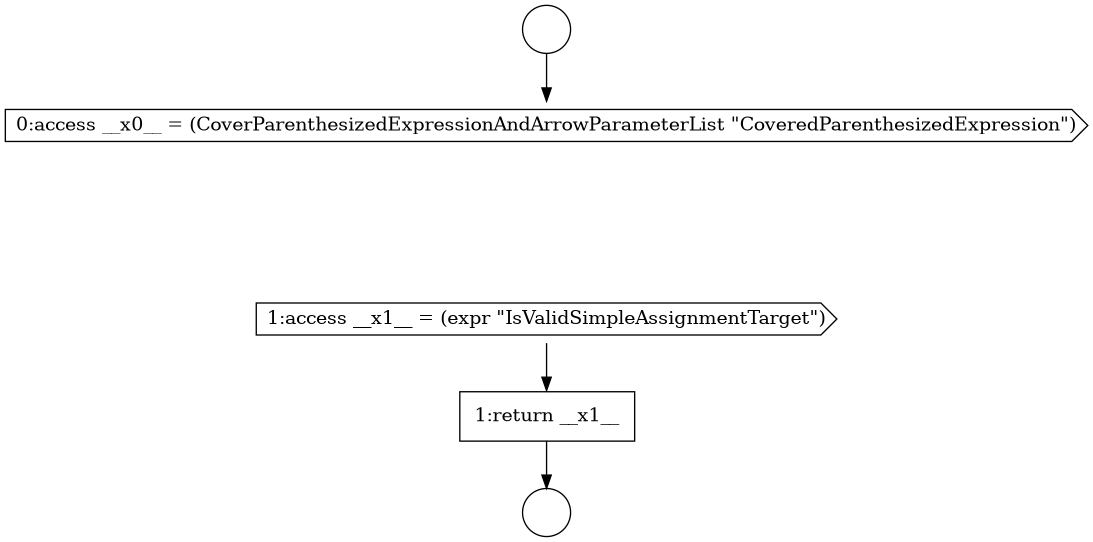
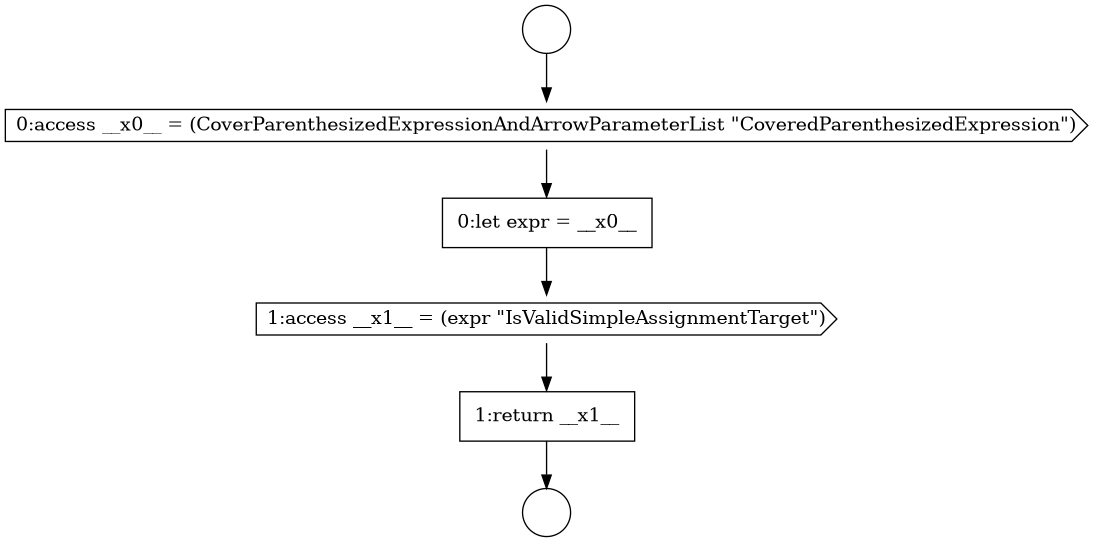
none -> (547, 222)
